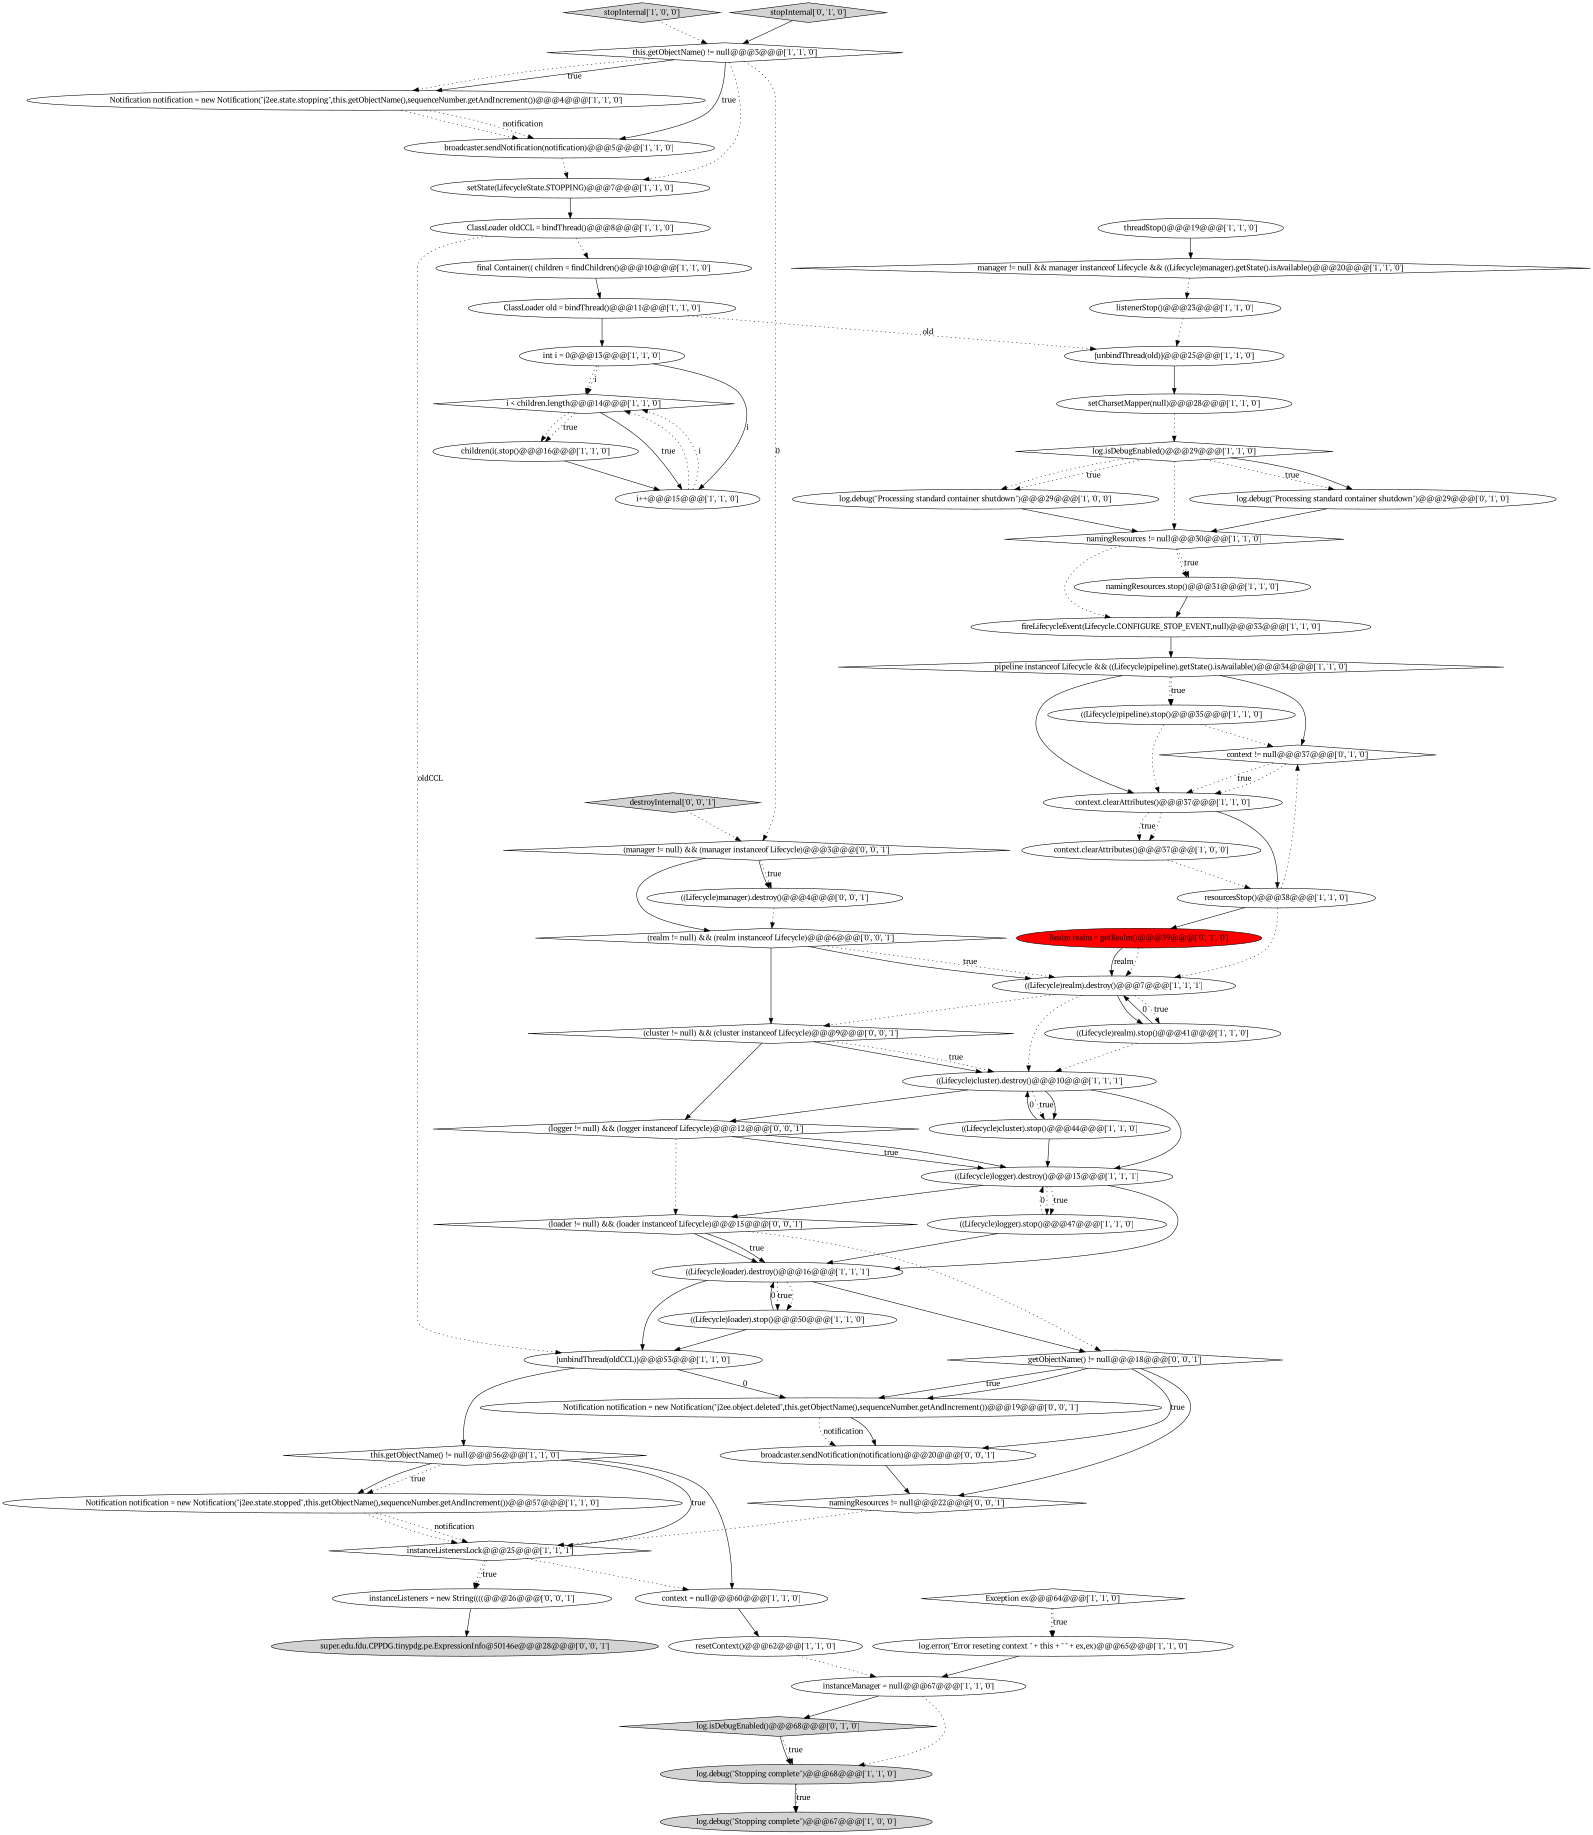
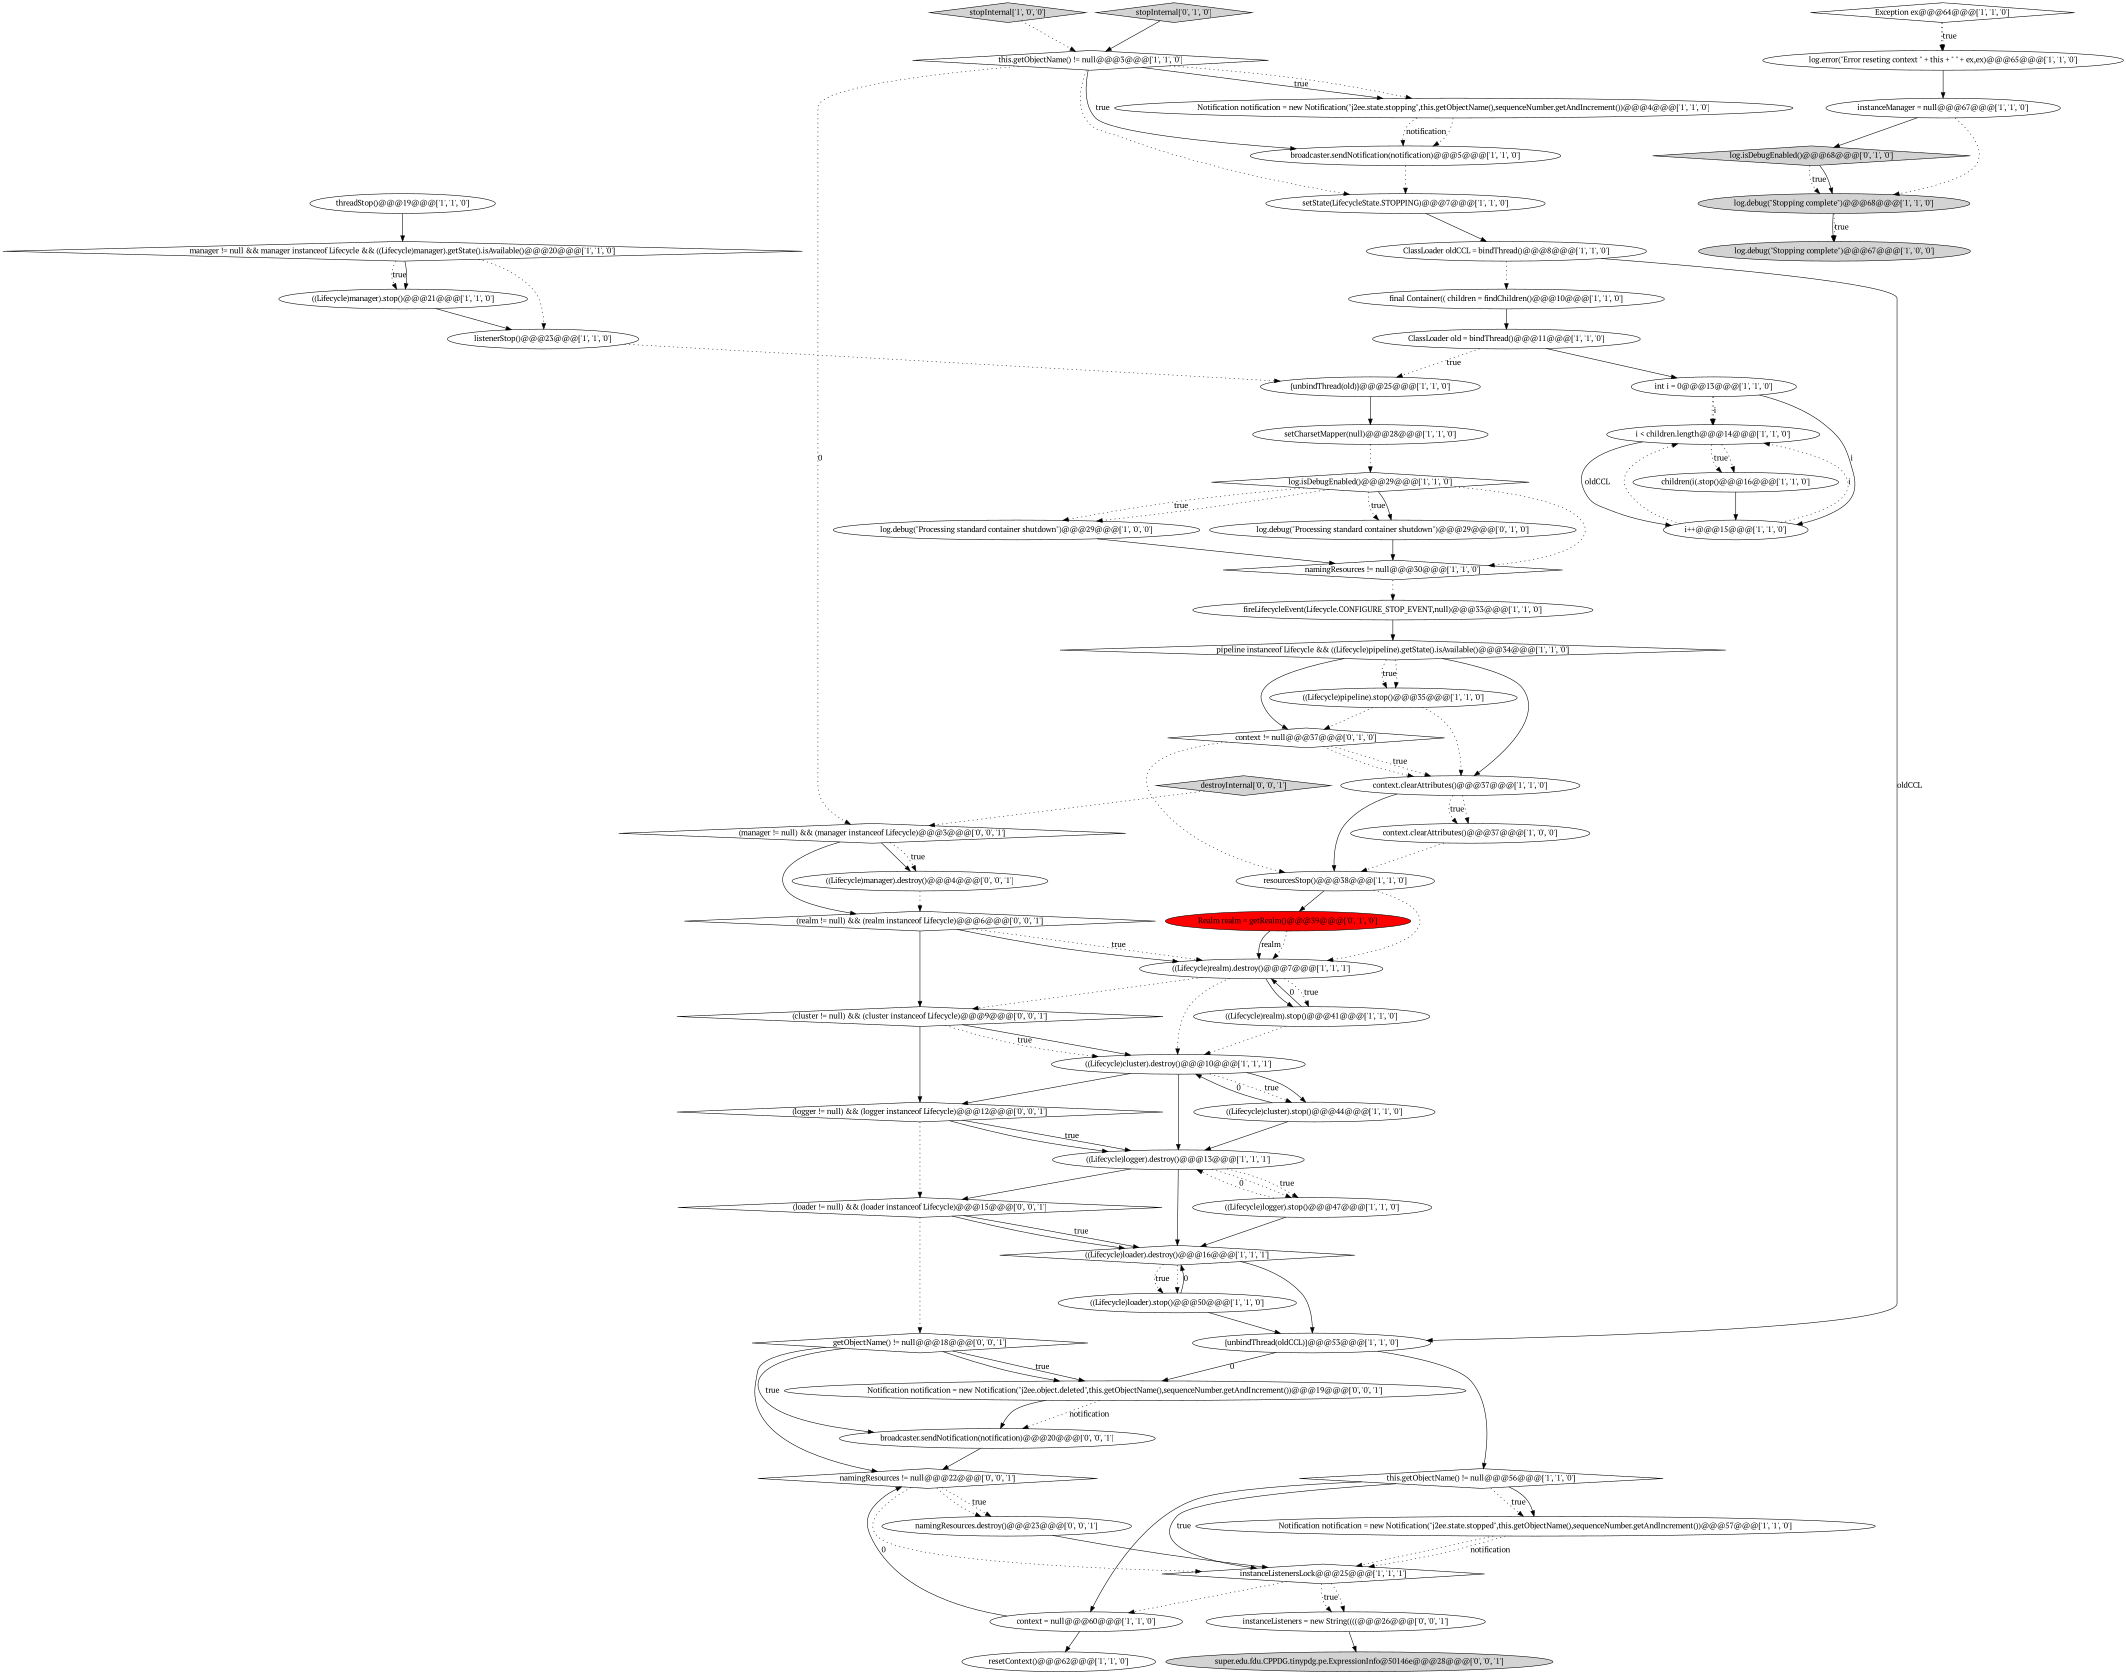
none -> (403, 299)
(928, 332) -> (1454, 363)
(584, 404) -> (1713, 435)
(668, 452) -> (1598, 482)
(1192, 587) -> none
(418, 826) -> (1897, 885)
(1293, 830) -> (1164, 812)
(778, 1272) -> (1177, 1255)
(946, 1316) -> none
none -> (1007, 1526)
none -> (903, 1576)
(834, 1666) -> none
